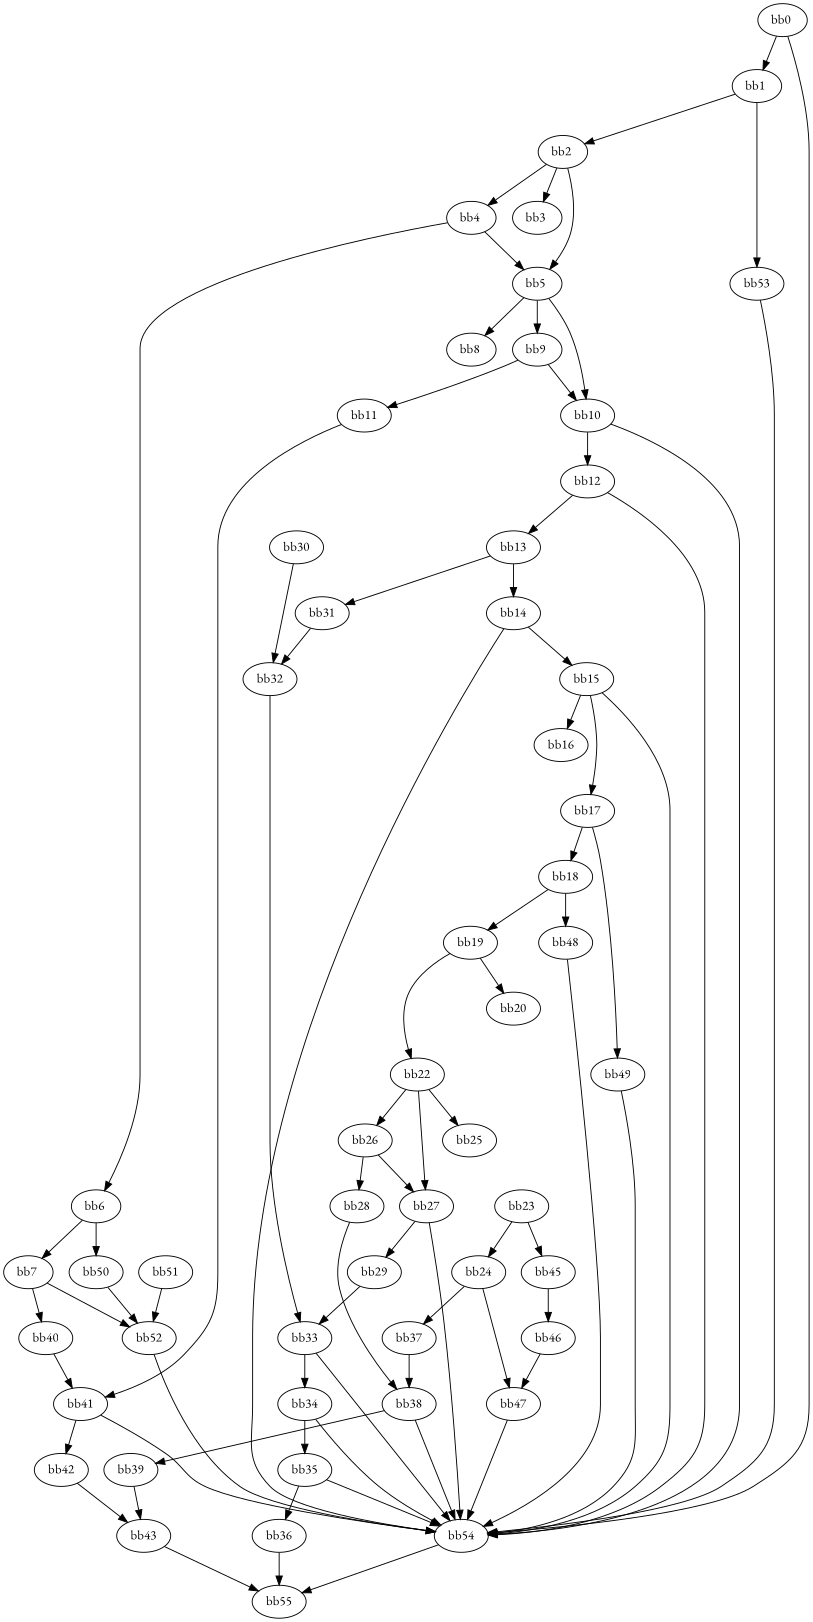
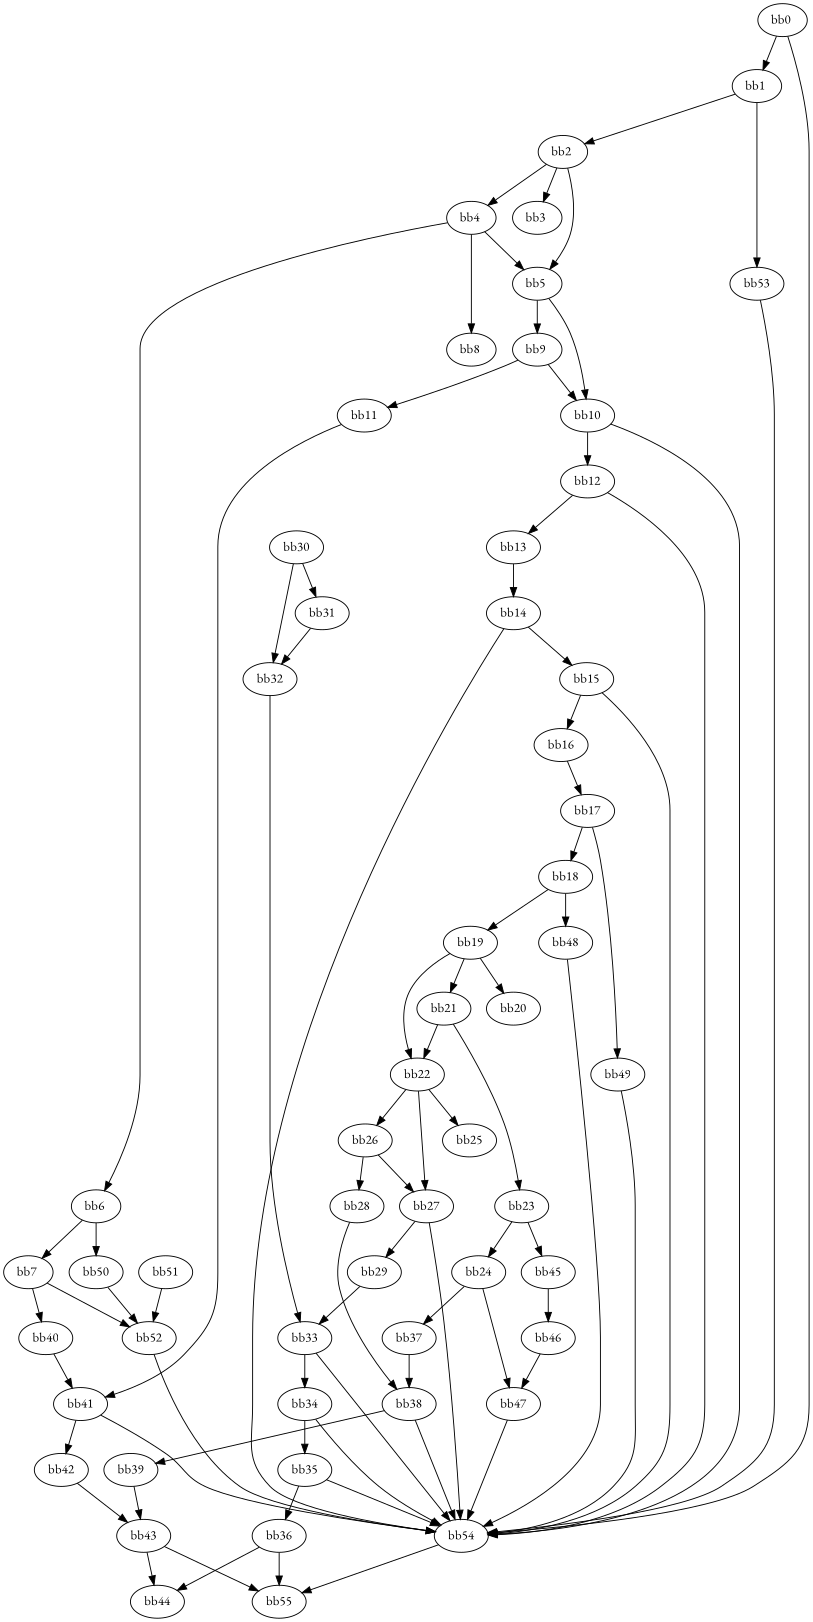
(508, 313) -> (471, 279)
(422, 579) -> (308, 576)
(597, 740) -> (572, 774)
none -> (444, 1009)
none -> (157, 1602)
